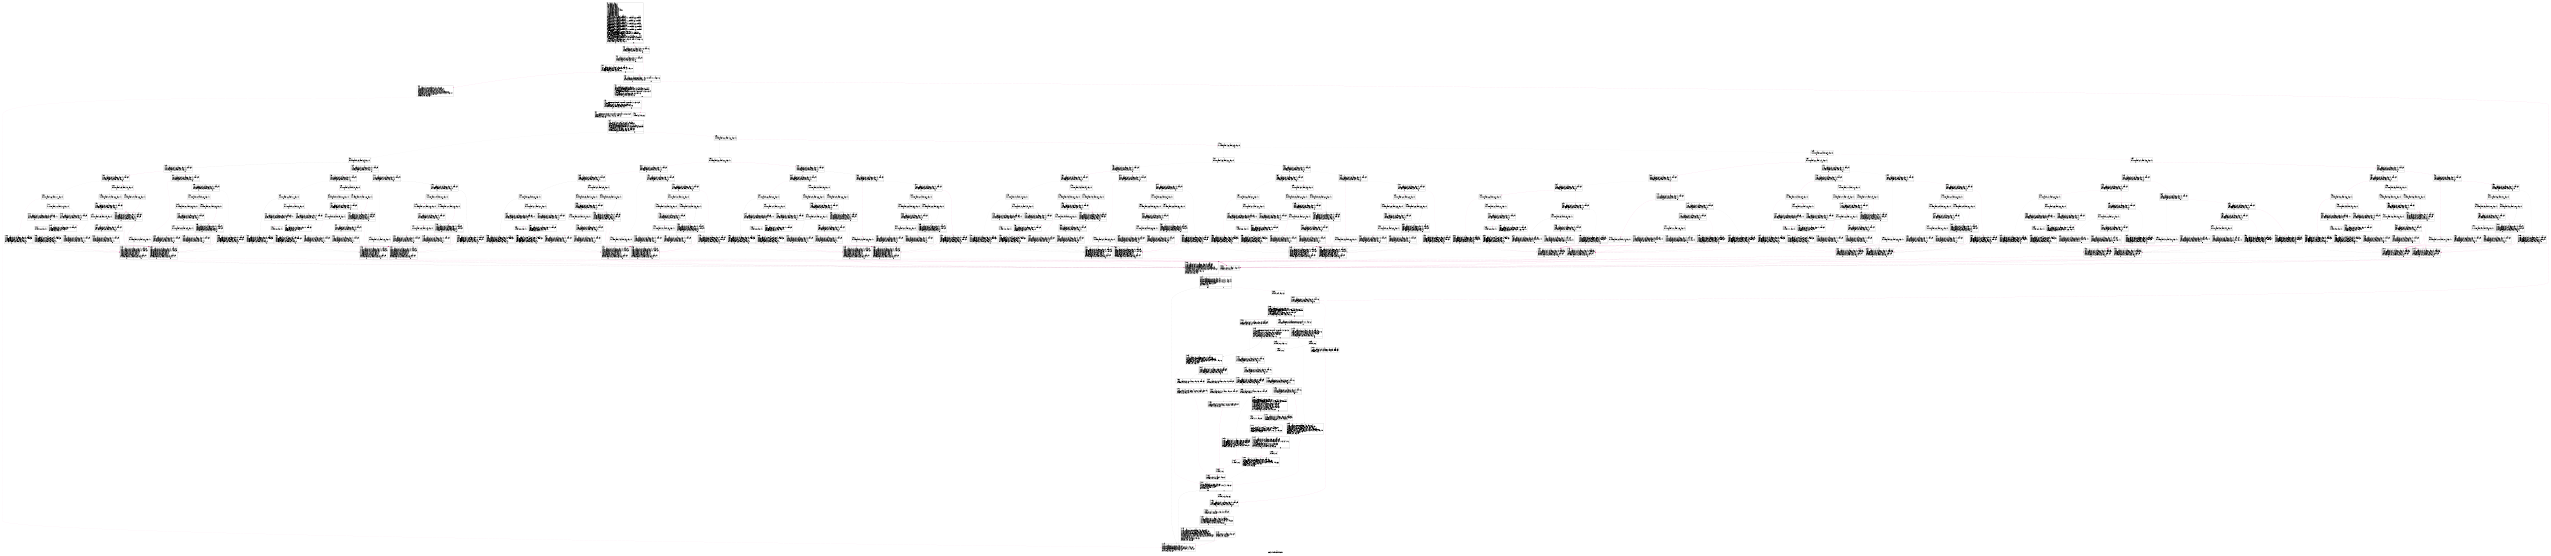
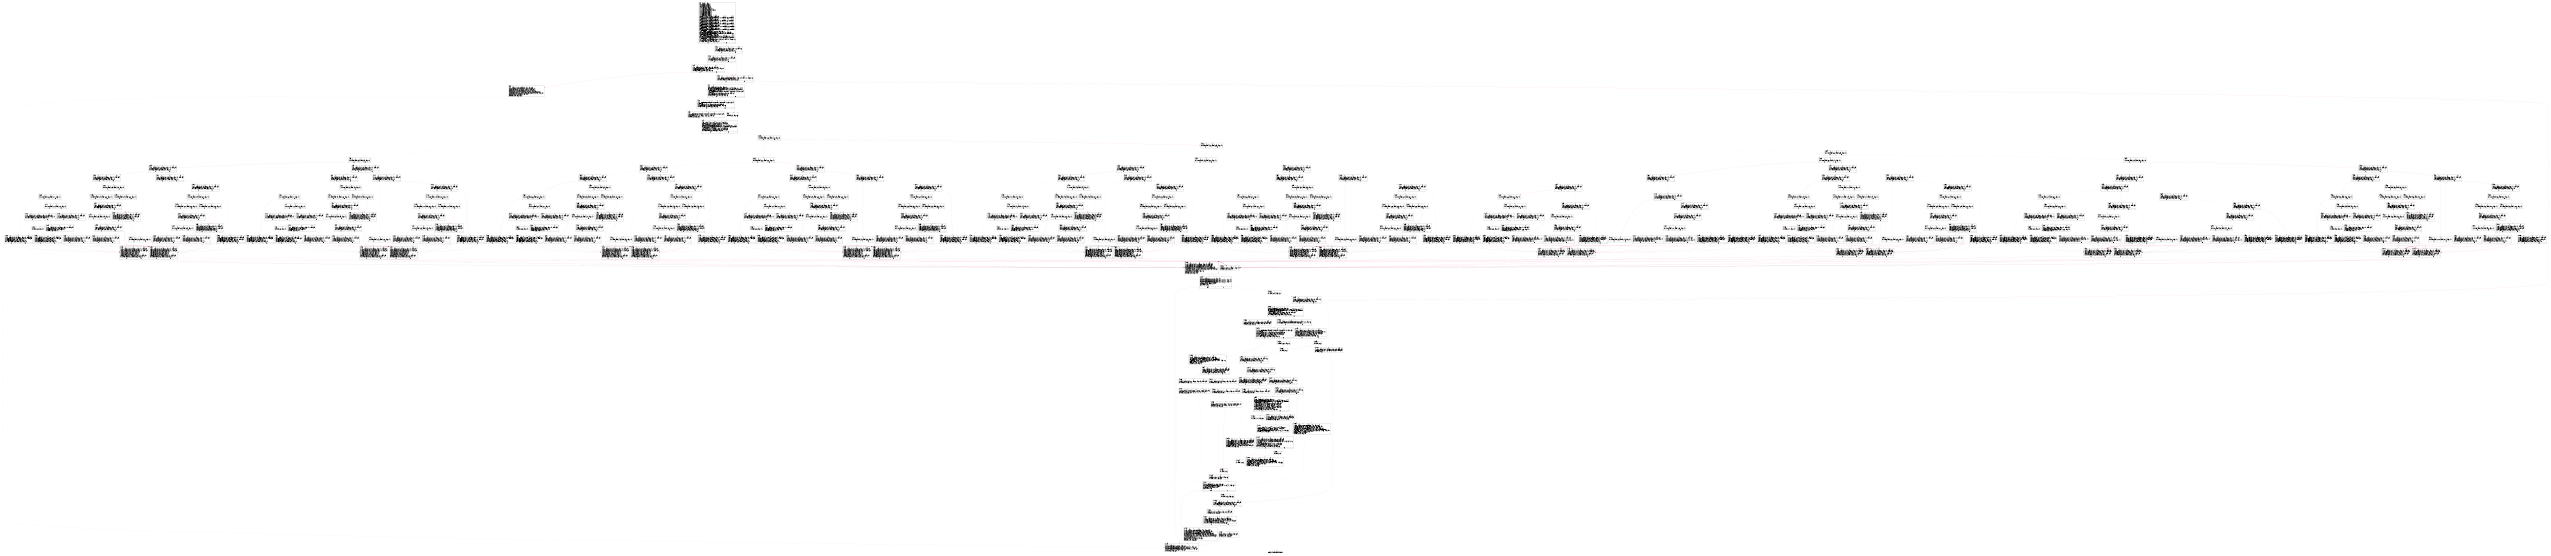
none -> (1499, 217)
